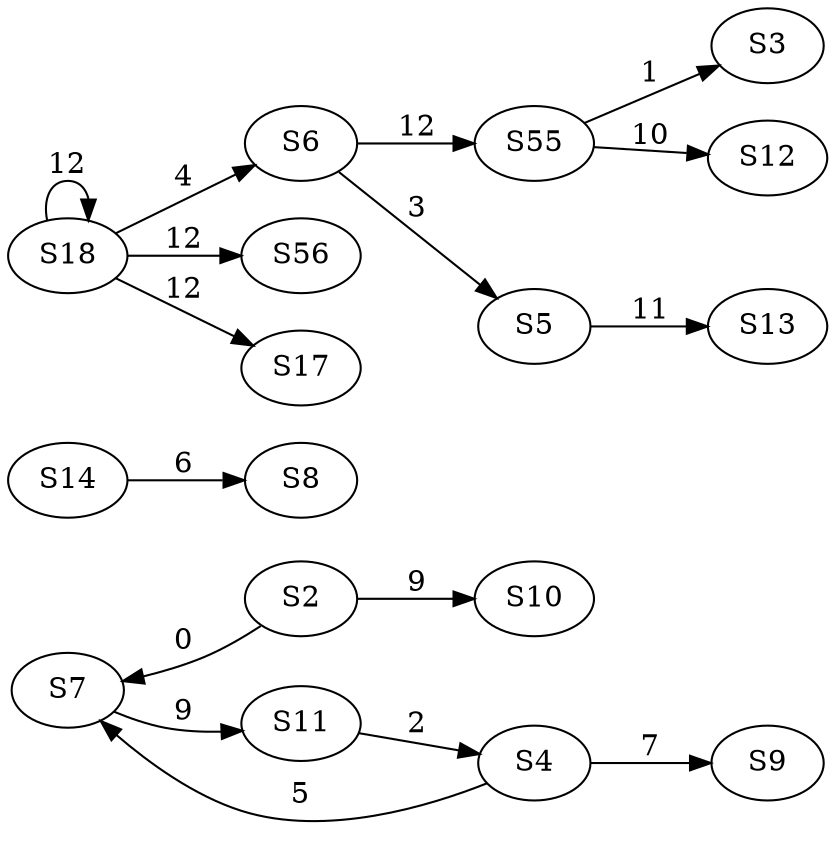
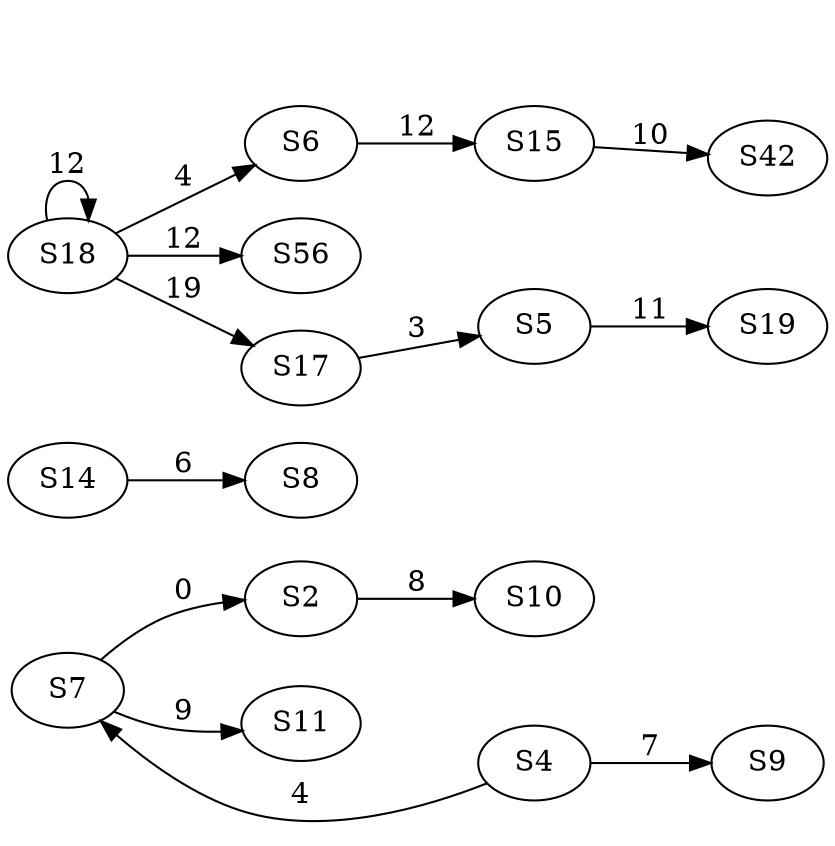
(768, 46) -> none
(534, 143) -> (534, 143)
(768, 158) -> (768, 158)
(409, 228) -> (409, 349)
(184, 290) -> (184, 290)
(768, 326) -> (768, 326)
(418, 583) -> (418, 583)
(204, 657) -> (158, 621)
(409, 742) -> none
(301, 795) -> (301, 795)
